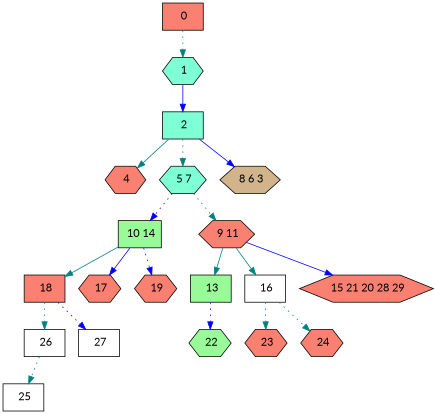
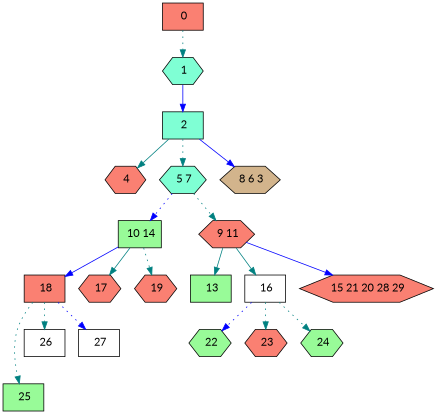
(122, 258) -> (122, 258)
(147, 258) -> (147, 258)
(95, 260) -> (95, 260)
(210, 312) -> (240, 314)
(322, 343) -> (322, 343)
(35, 367) -> (16, 337)
(23, 397) -> (23, 397)
